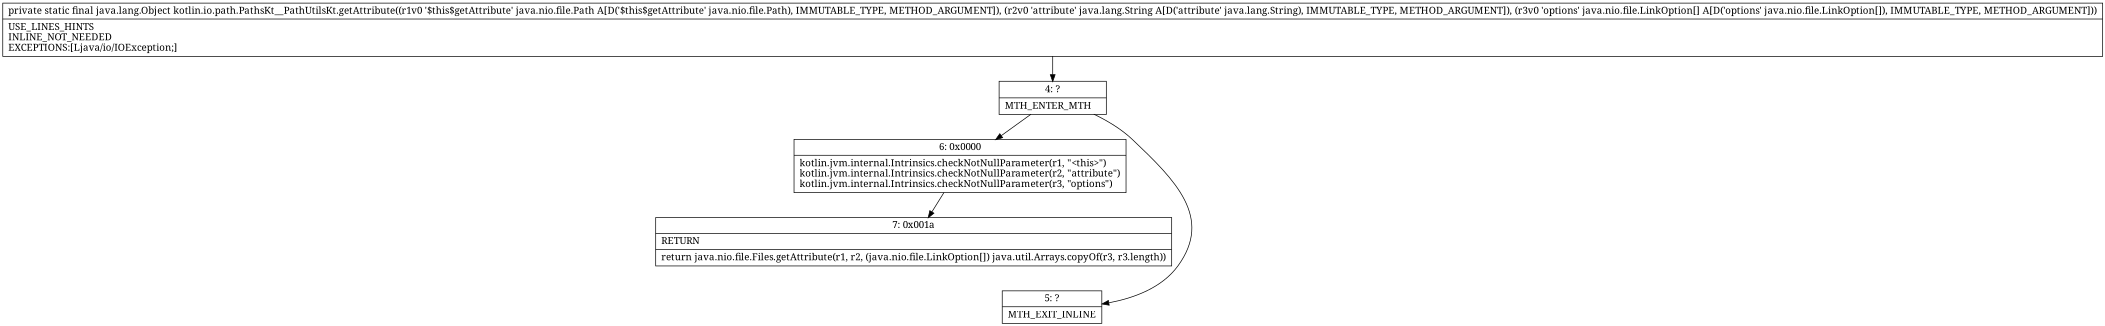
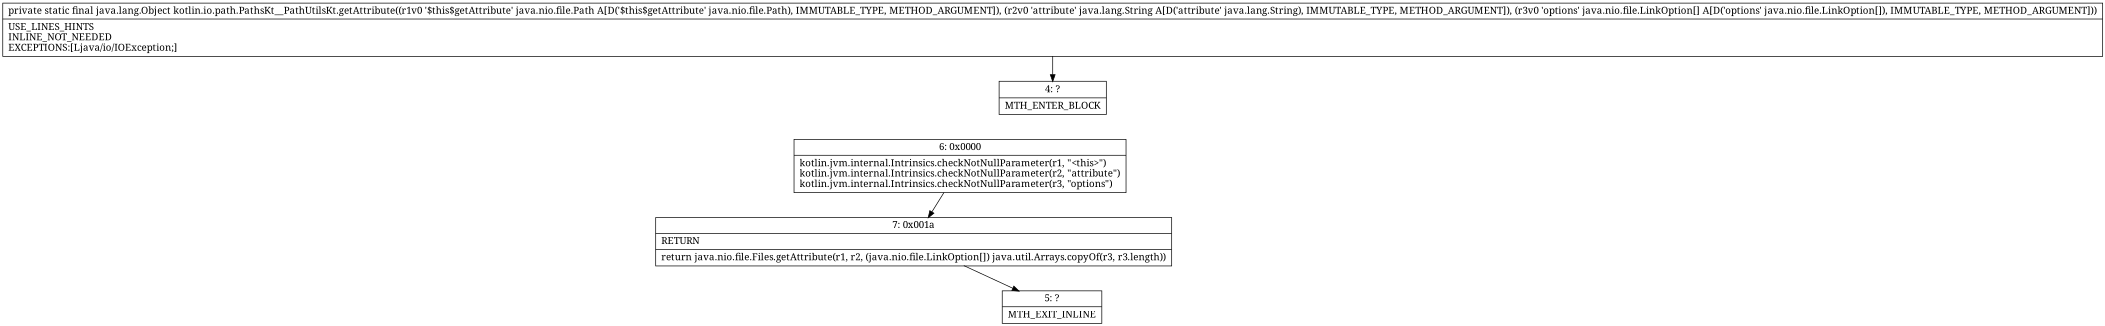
(1048, 106) -> (1053, 106)
(1016, 125) -> none
(1189, 211) -> (988, 277)
